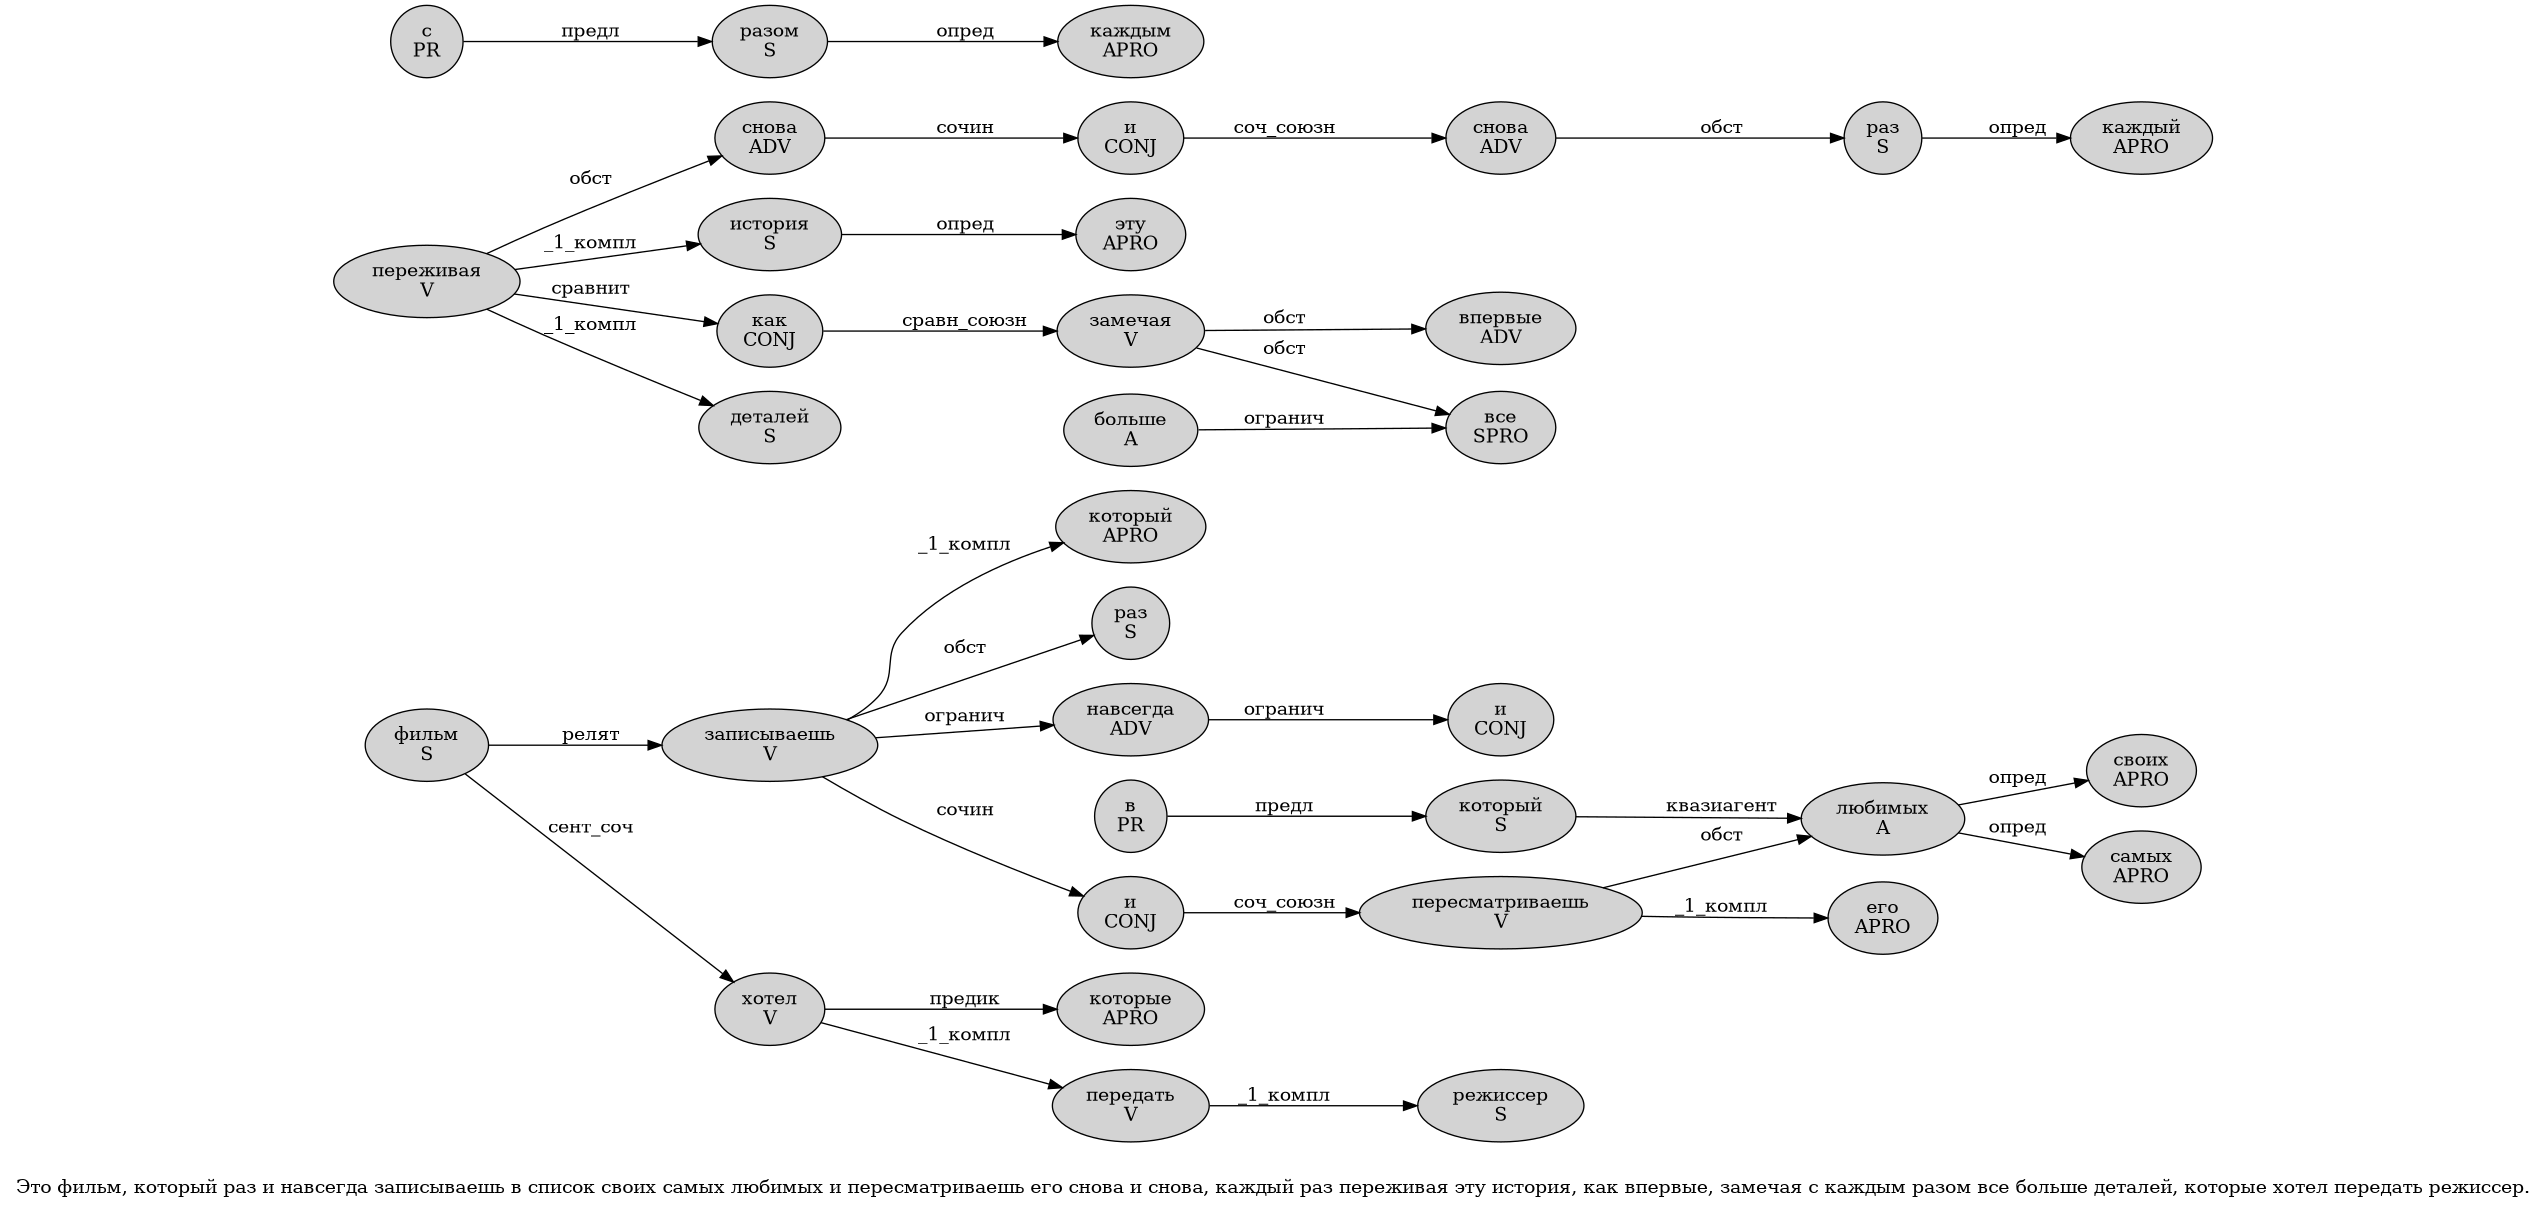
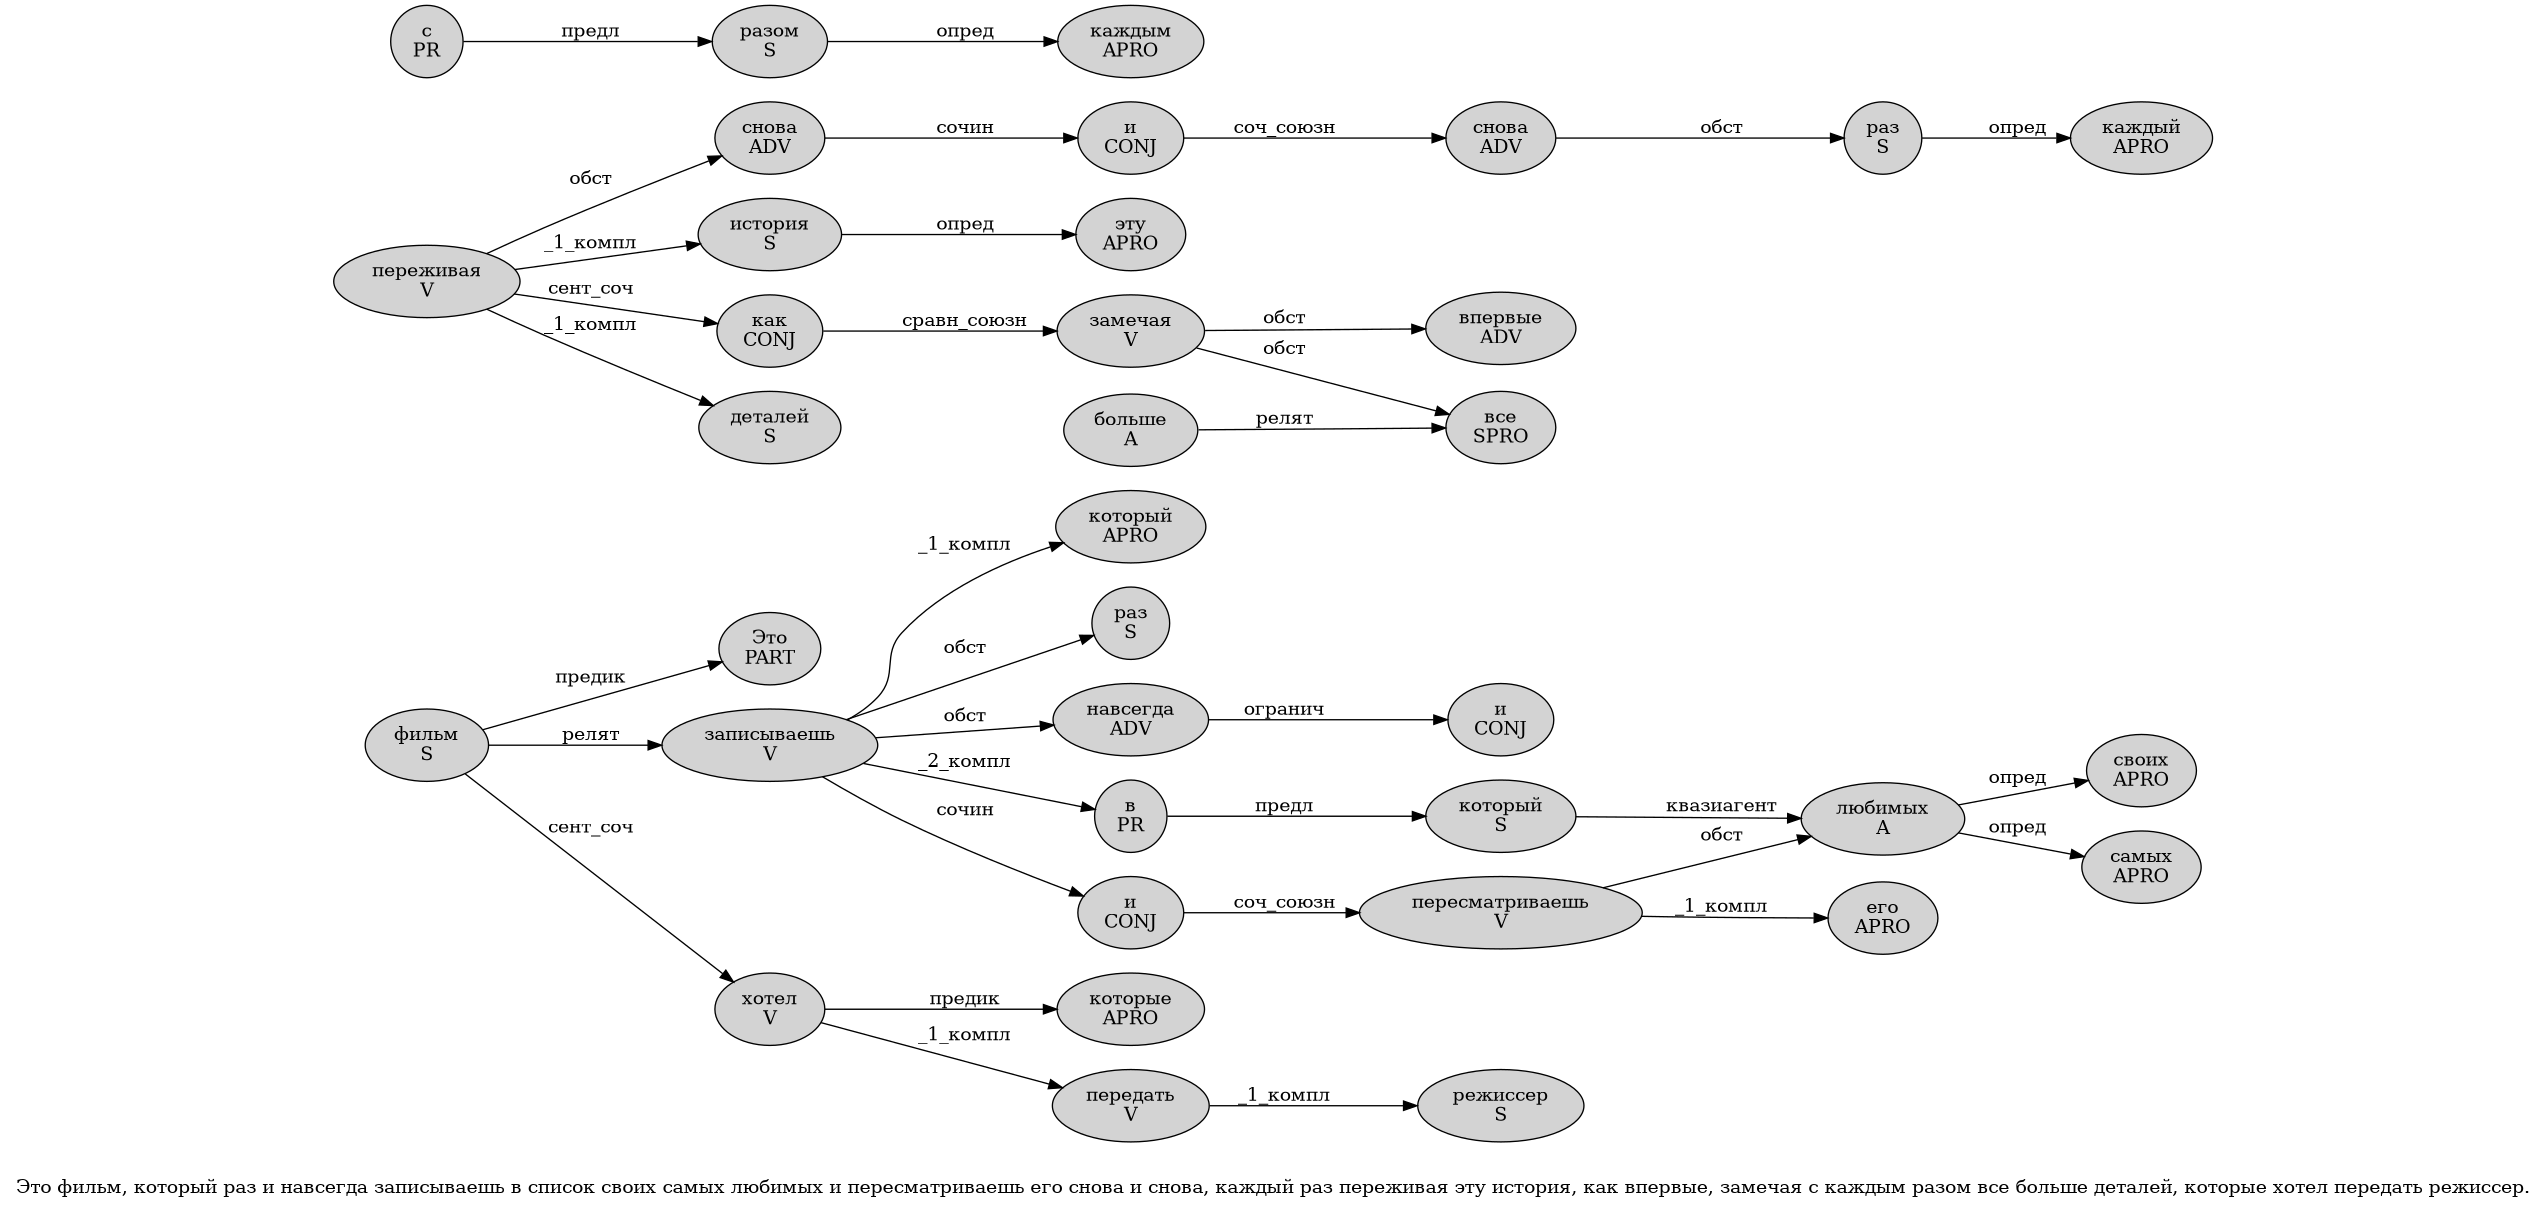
(591, 289) -> (591, 289)
(1285, 419) -> (1285, 419)
none -> (770, 649)
(965, 716) -> (965, 716)
none -> (973, 785)
